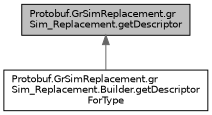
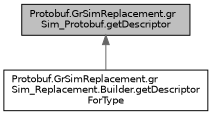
(106, 20) -> (106, 20)
